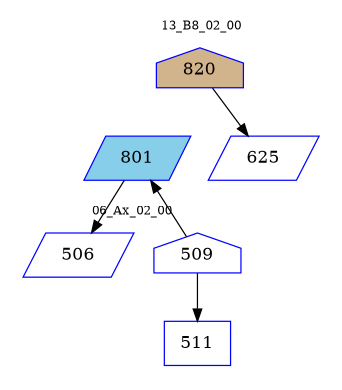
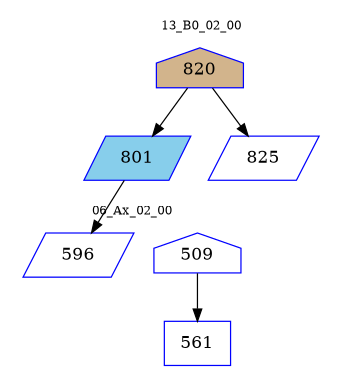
(202, 26) -> (202, 26)
(264, 158) -> (264, 158)
(172, 214) -> (174, 107)
(78, 255) -> (78, 255)
(197, 343) -> (197, 343)
